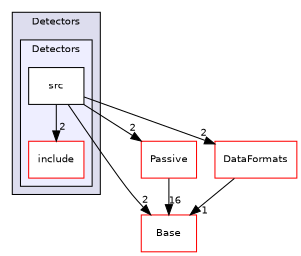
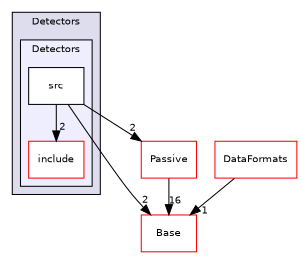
(144, 119) -> none
